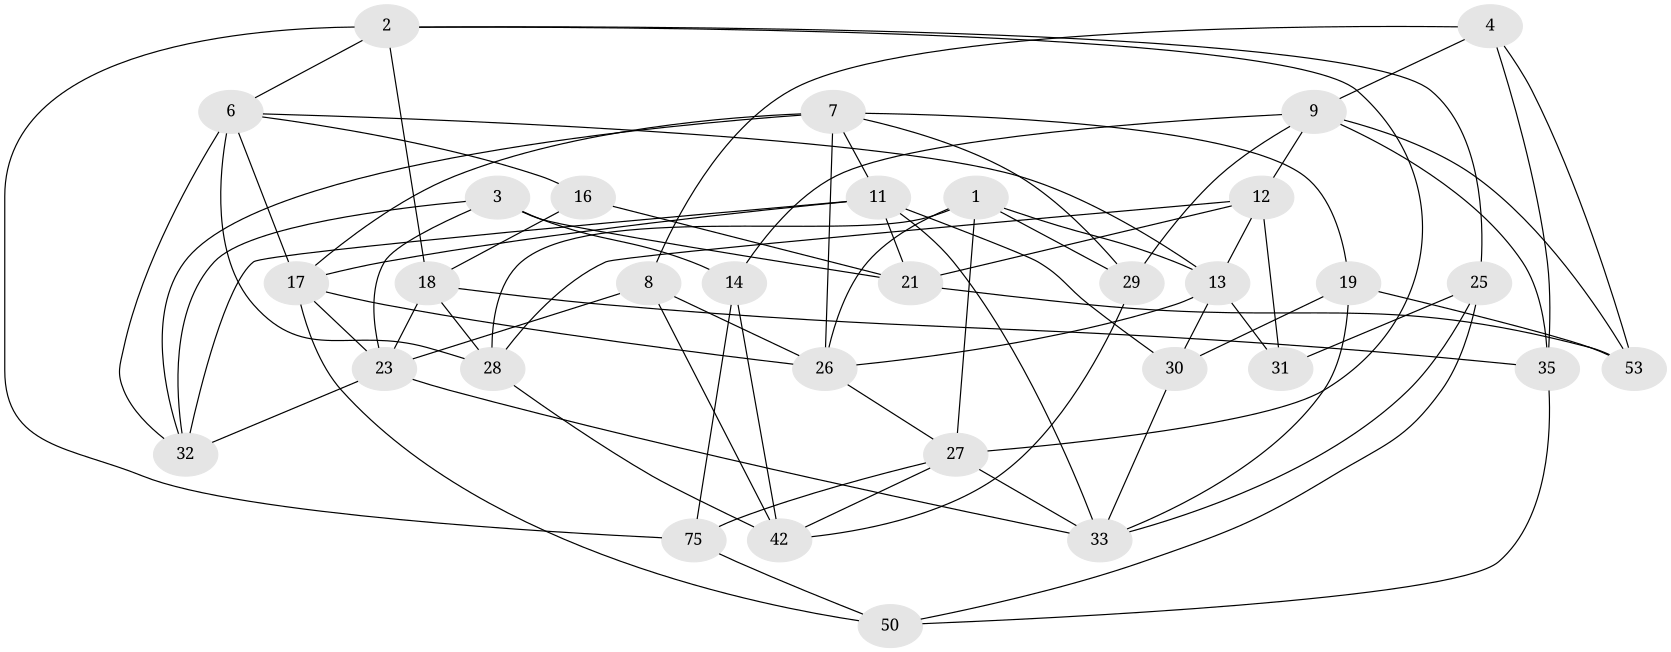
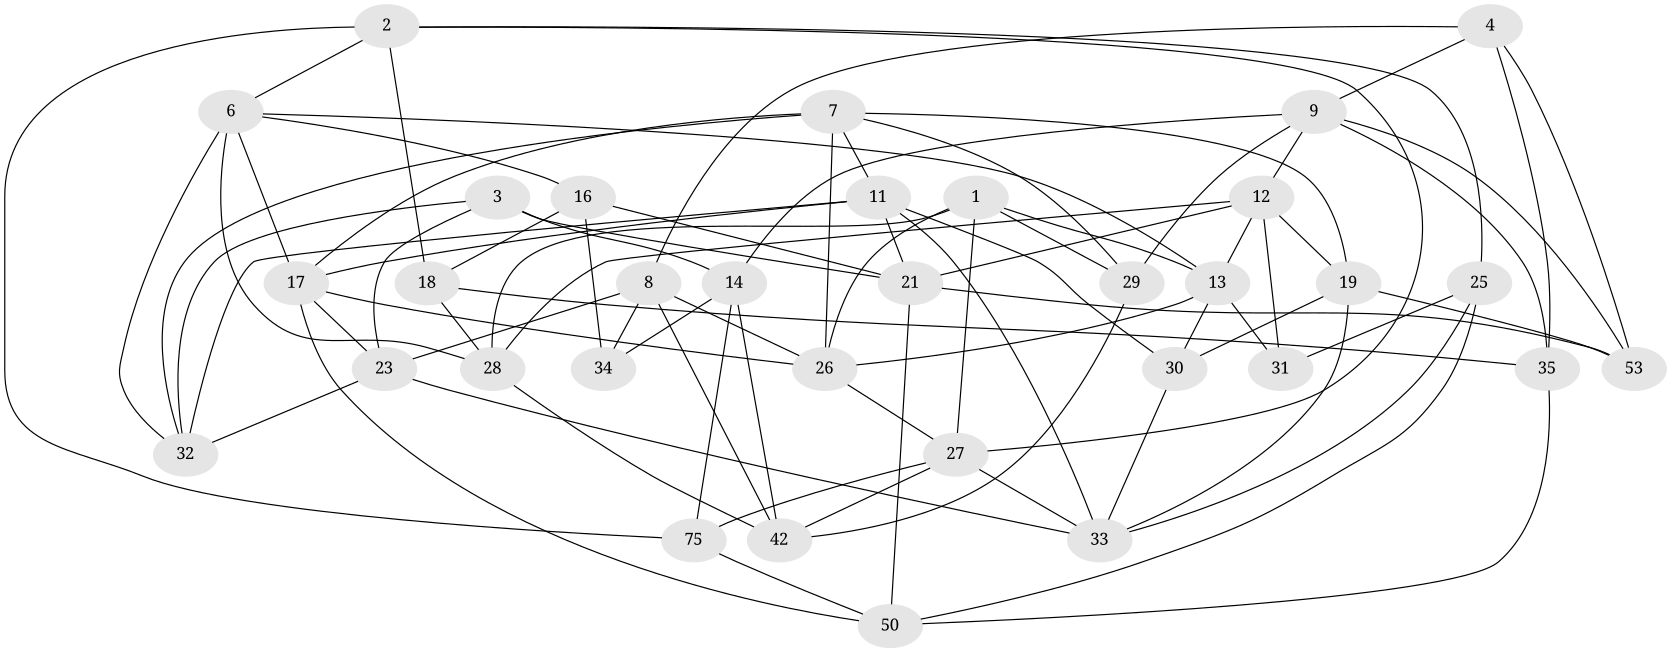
none -> (1305, 240)
(406, 326) -> none
none -> (603, 369)
none -> (900, 455)
